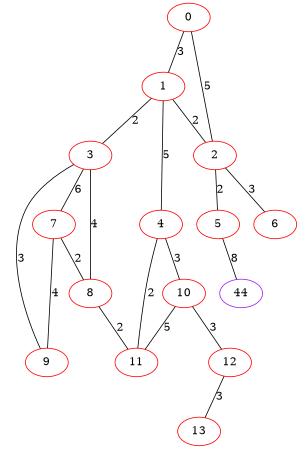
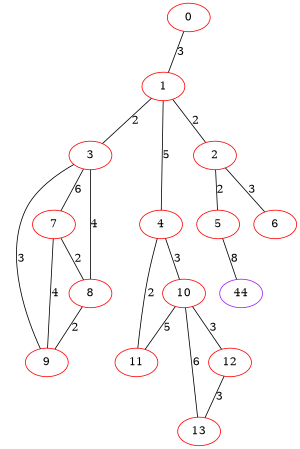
(202, 86) -> none
(113, 328) -> (69, 328)
none -> (192, 362)
